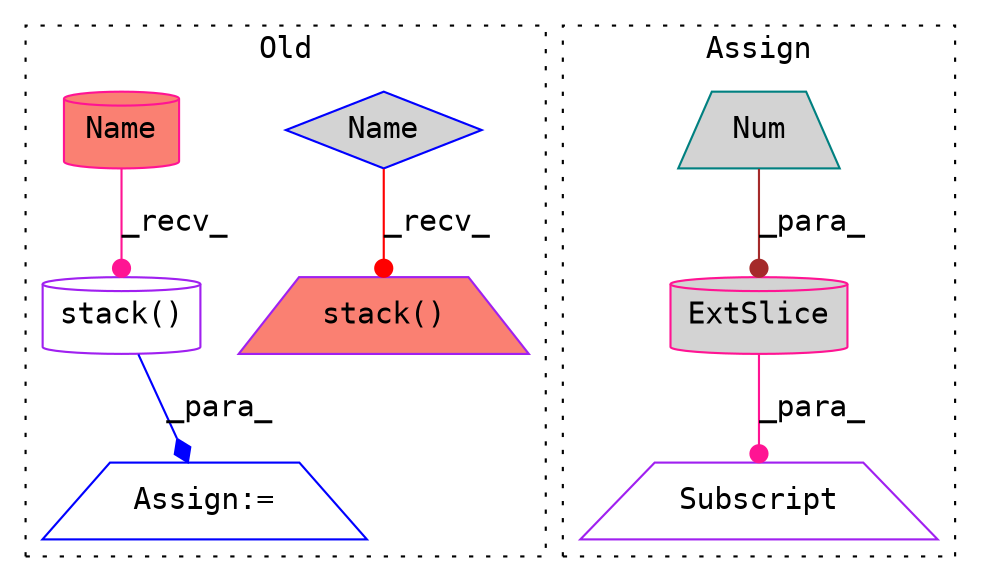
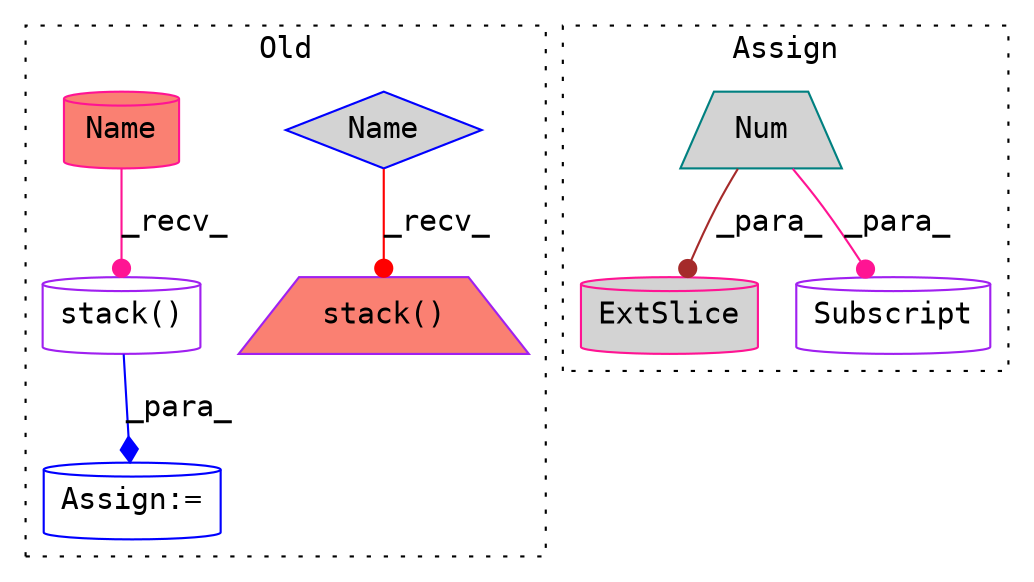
(759, 400) -> (828, 214)
(205, 501) -> (132, 501)
(759, 501) -> (893, 316)
